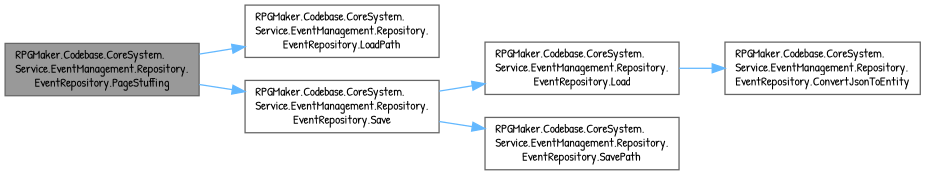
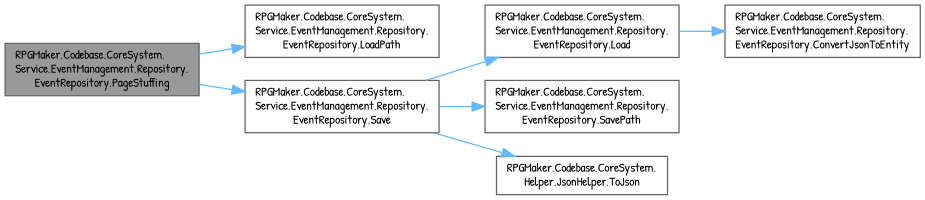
none -> (582, 176)
